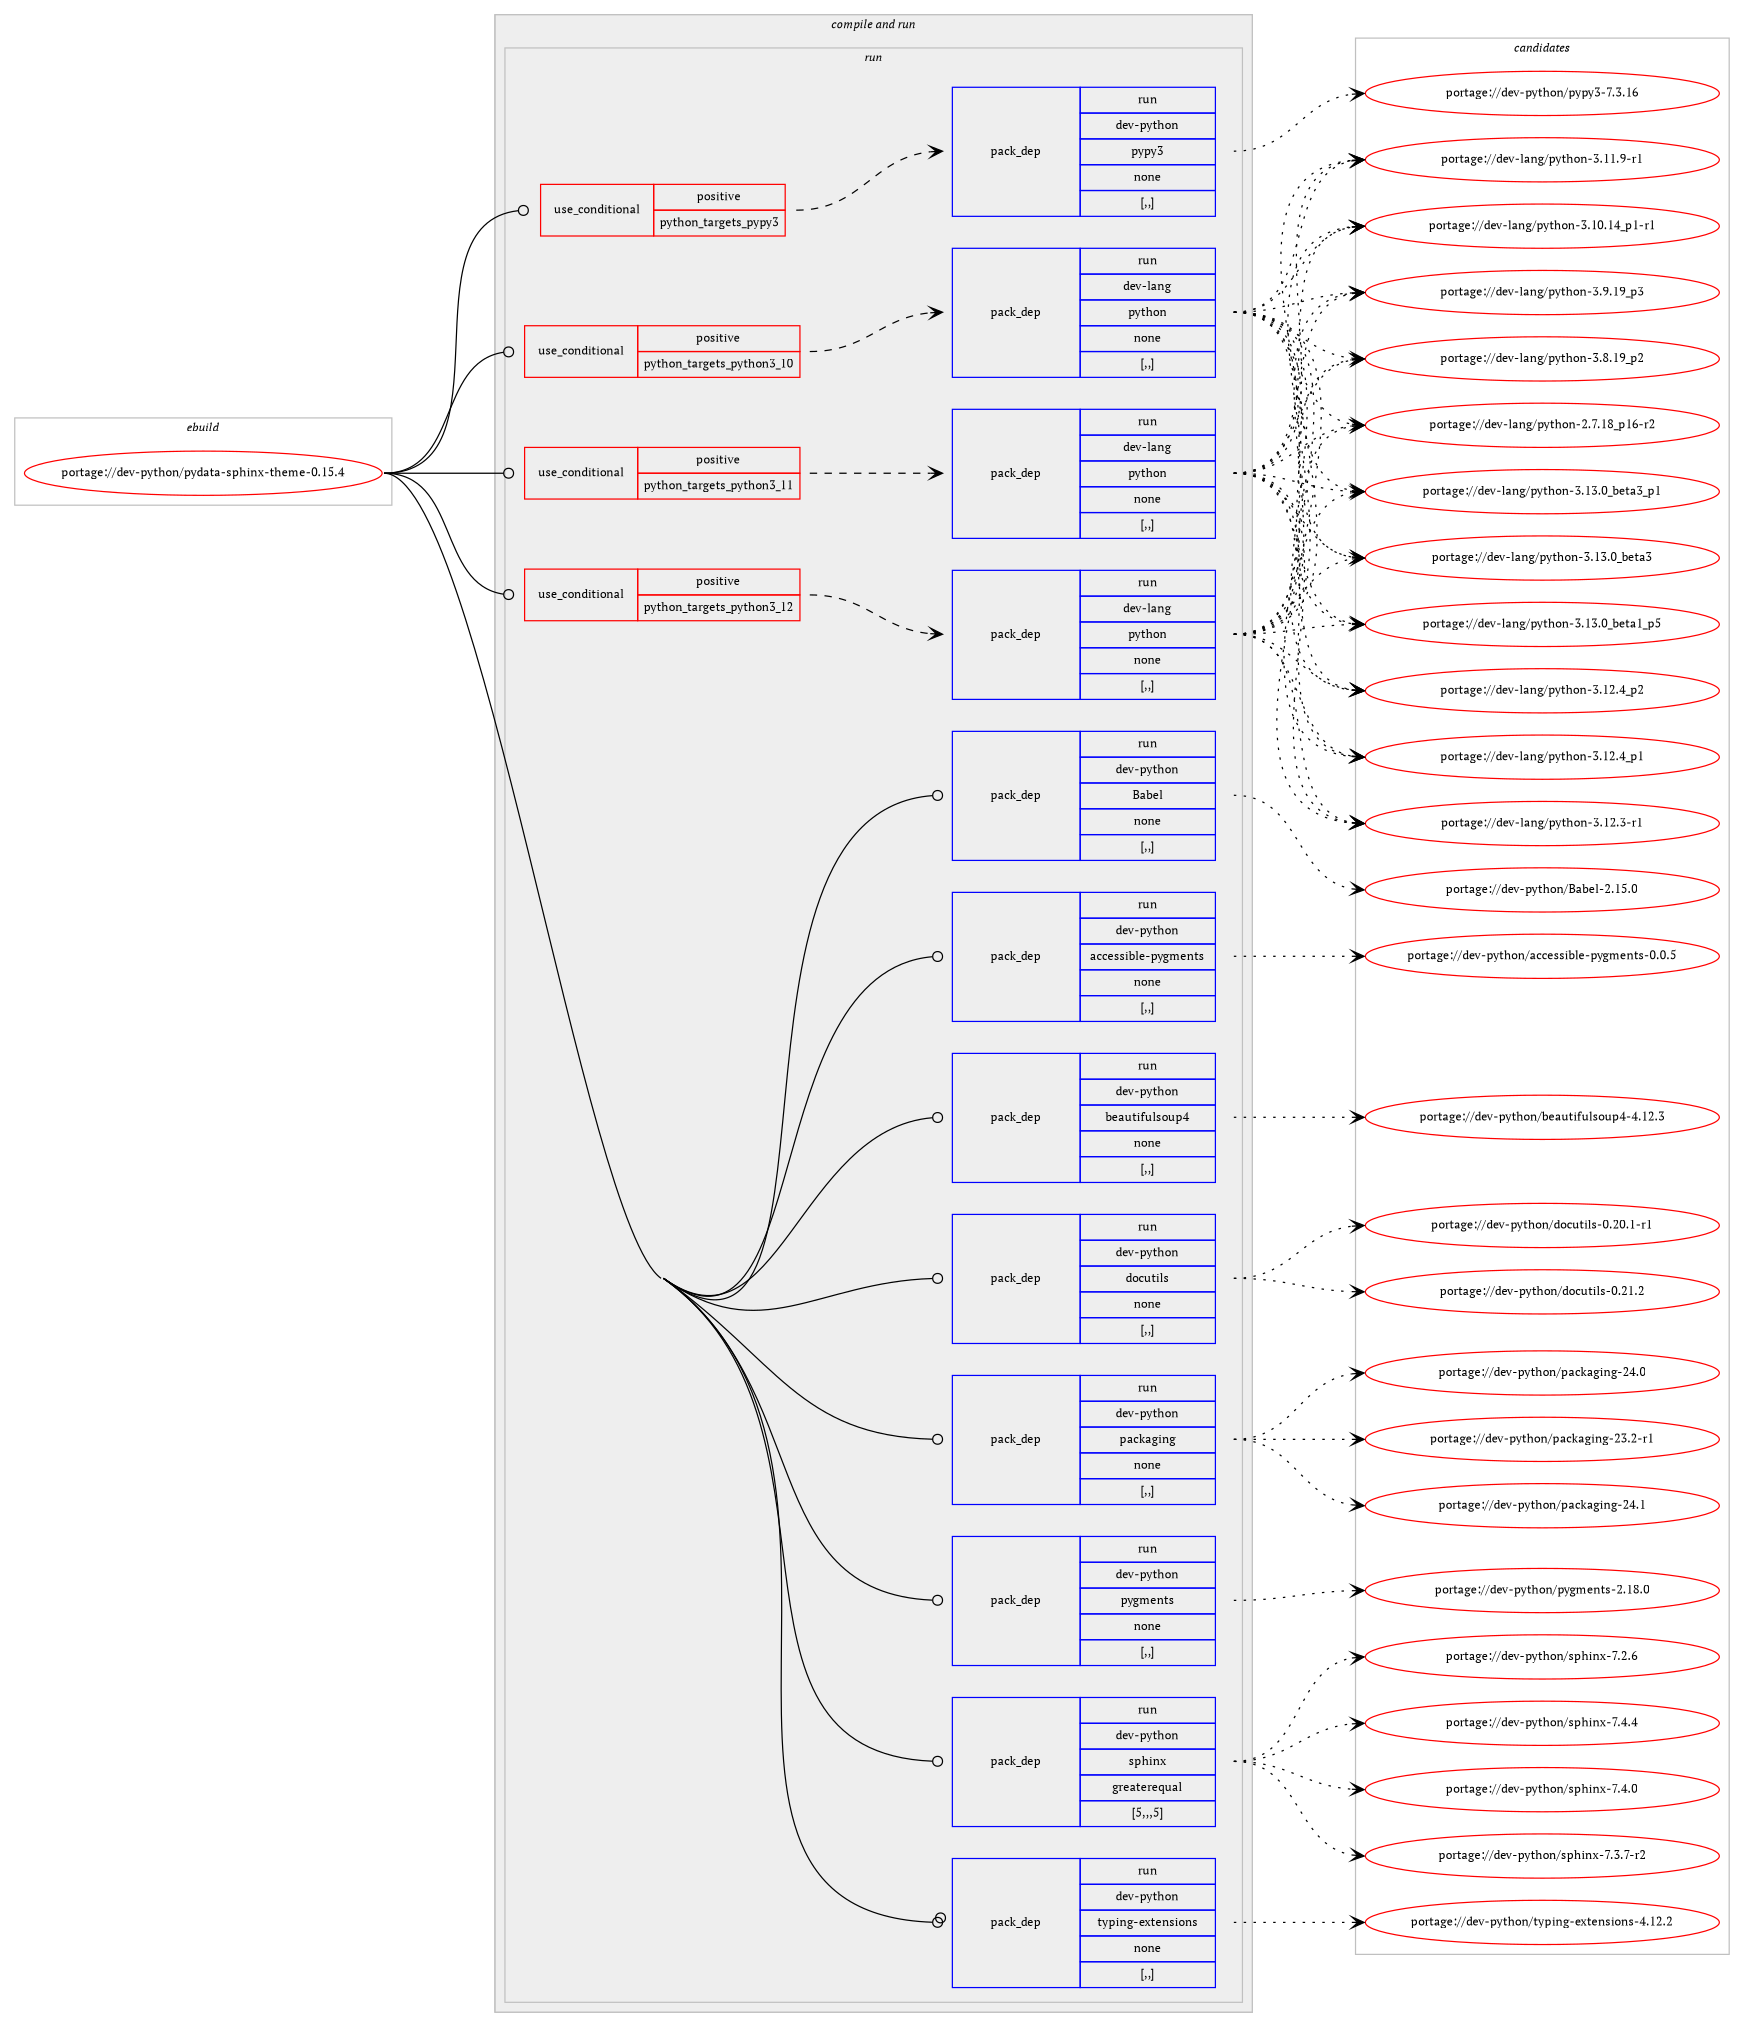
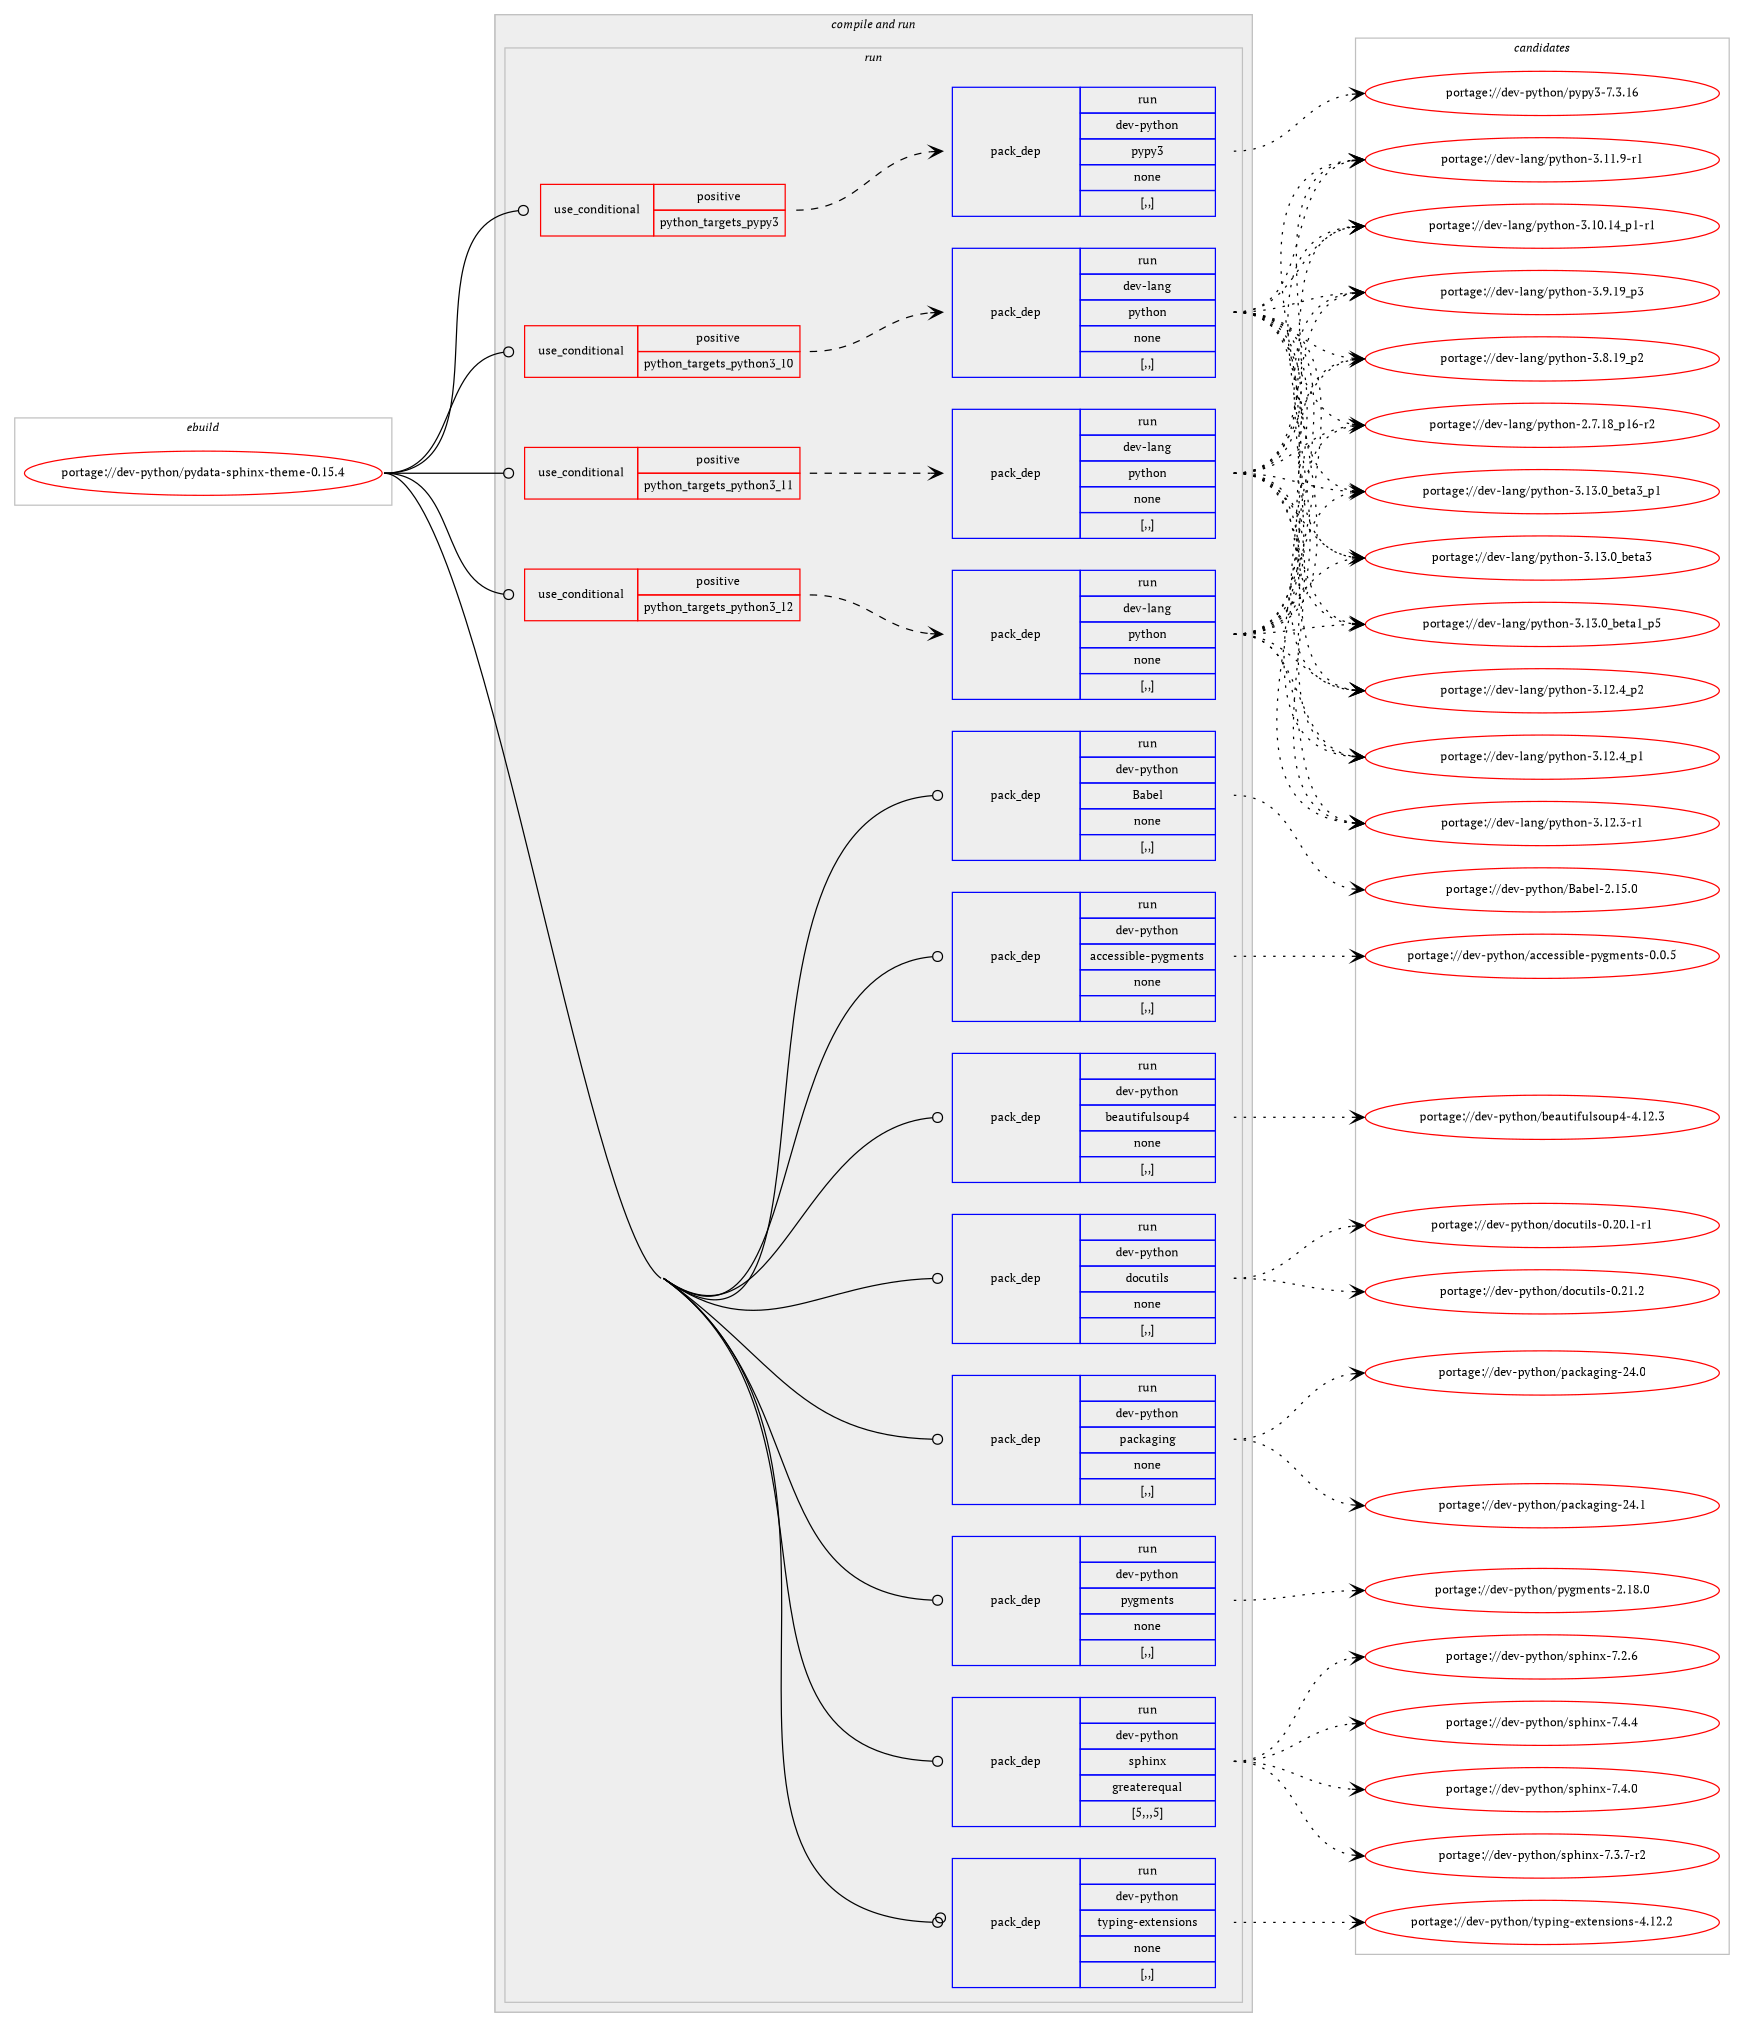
(1542, 1439) -> none
